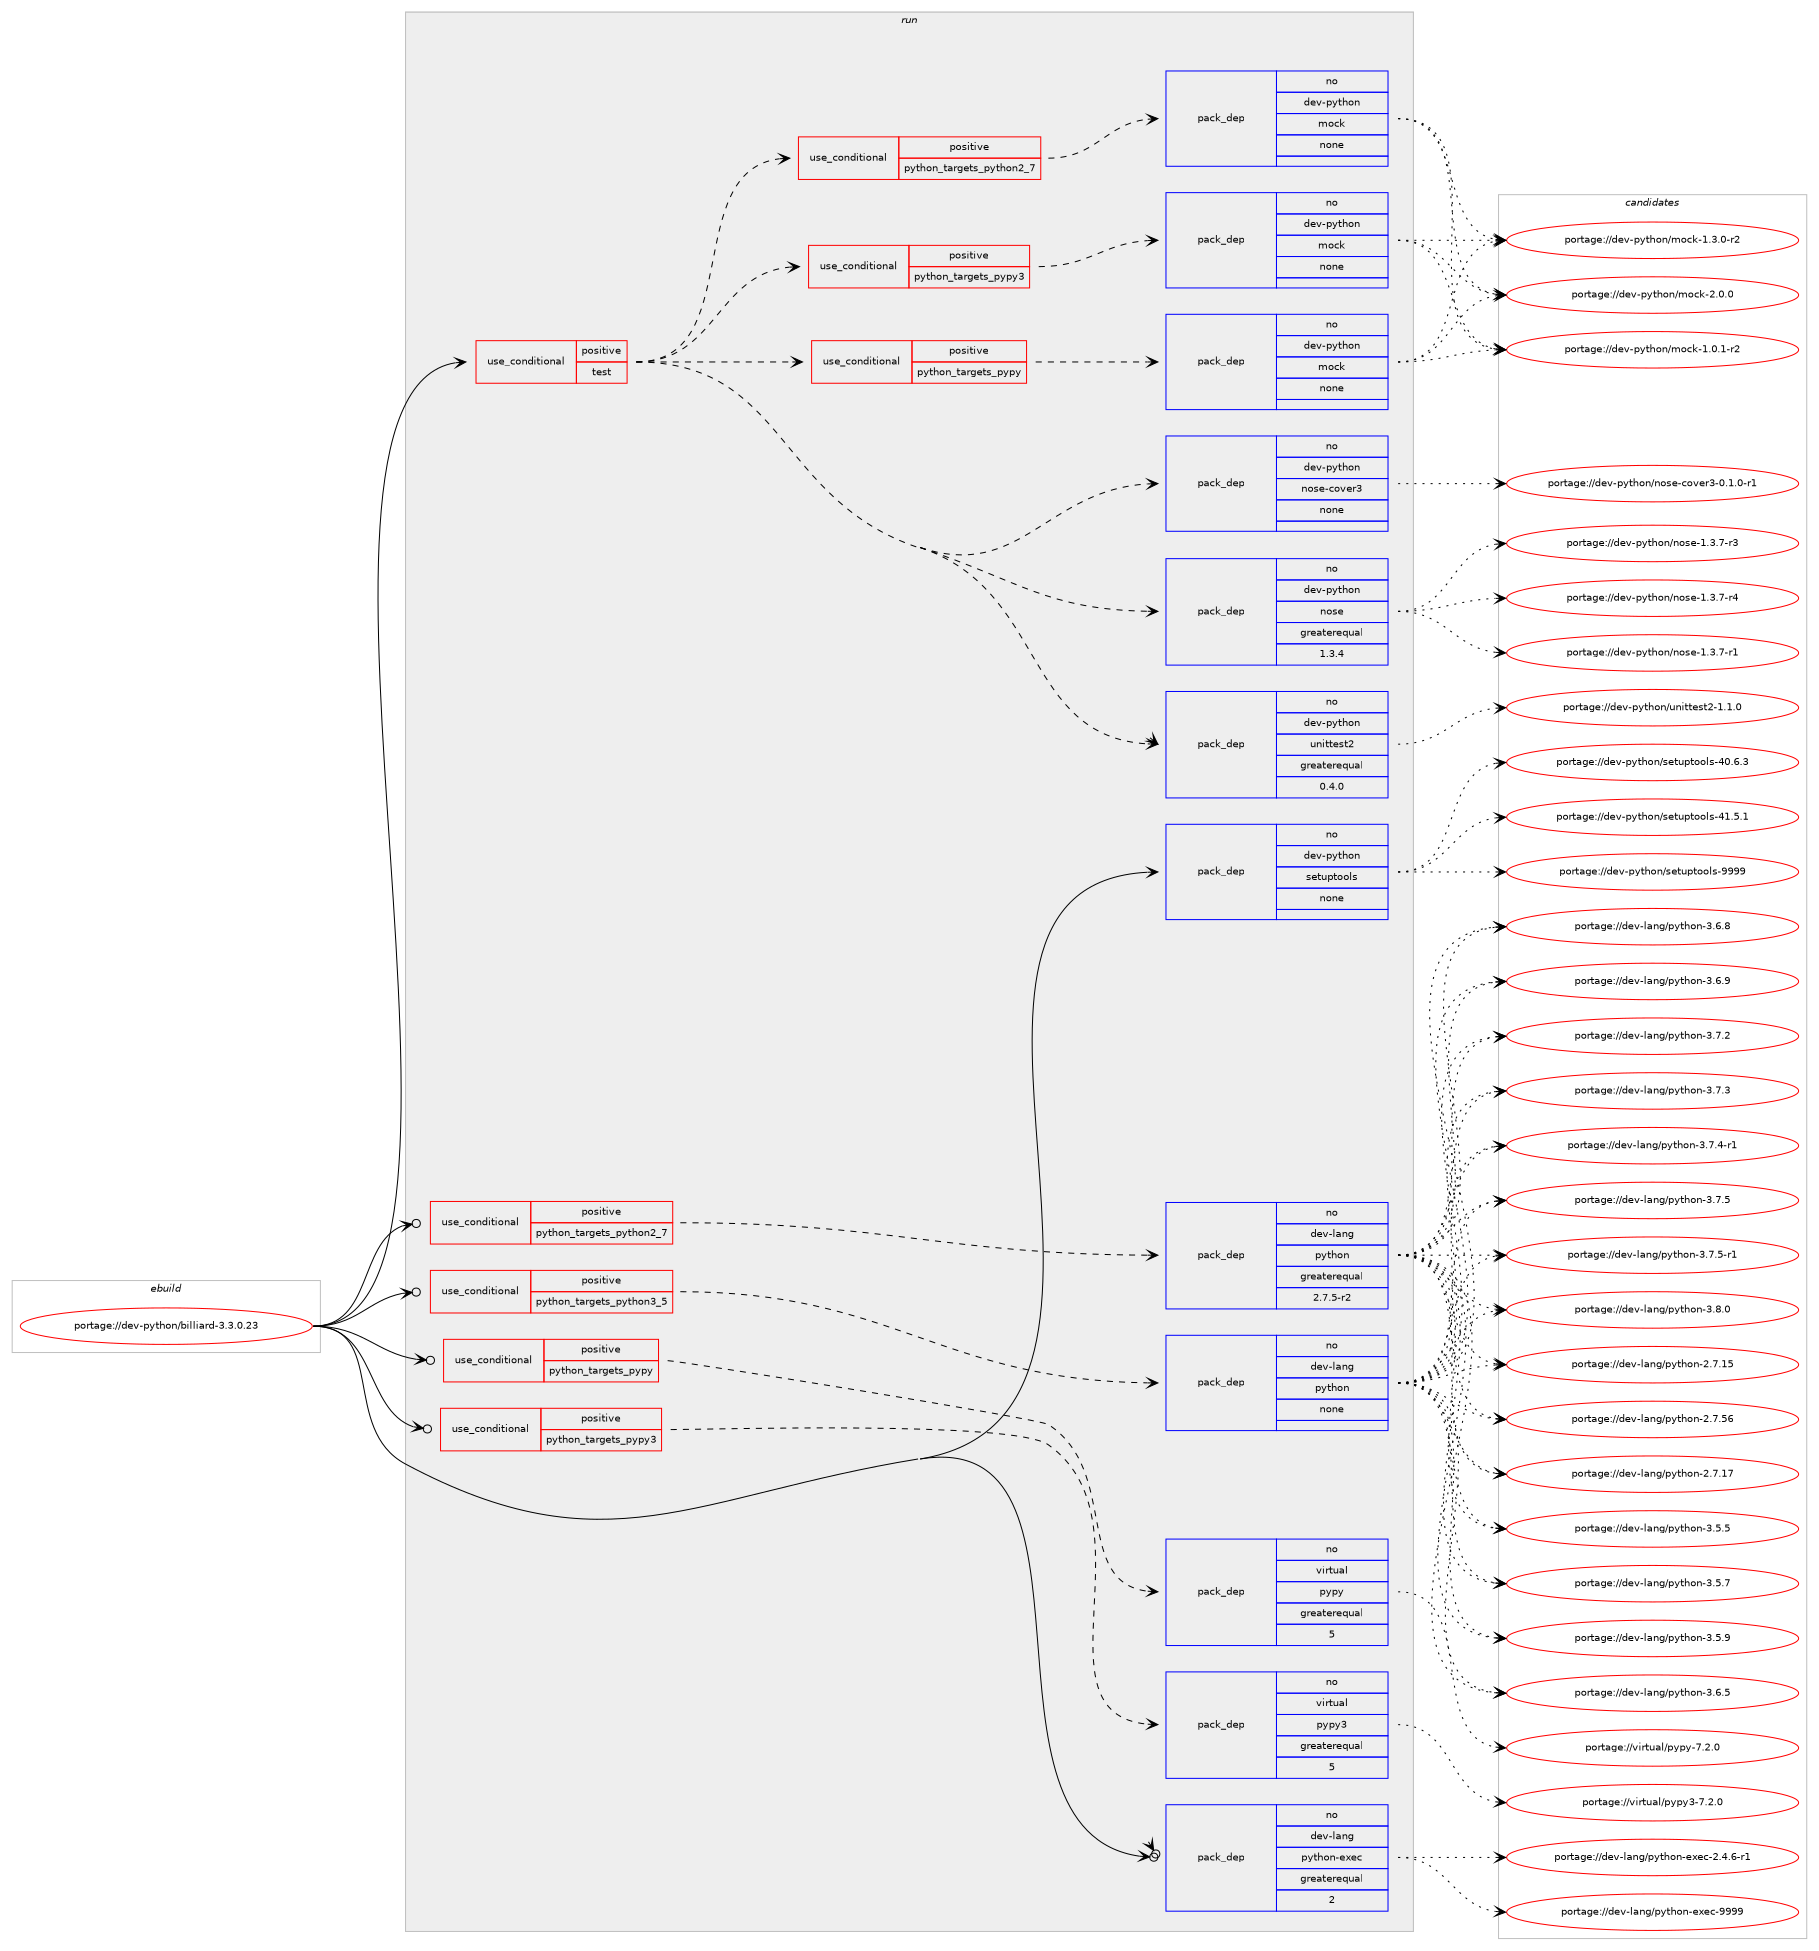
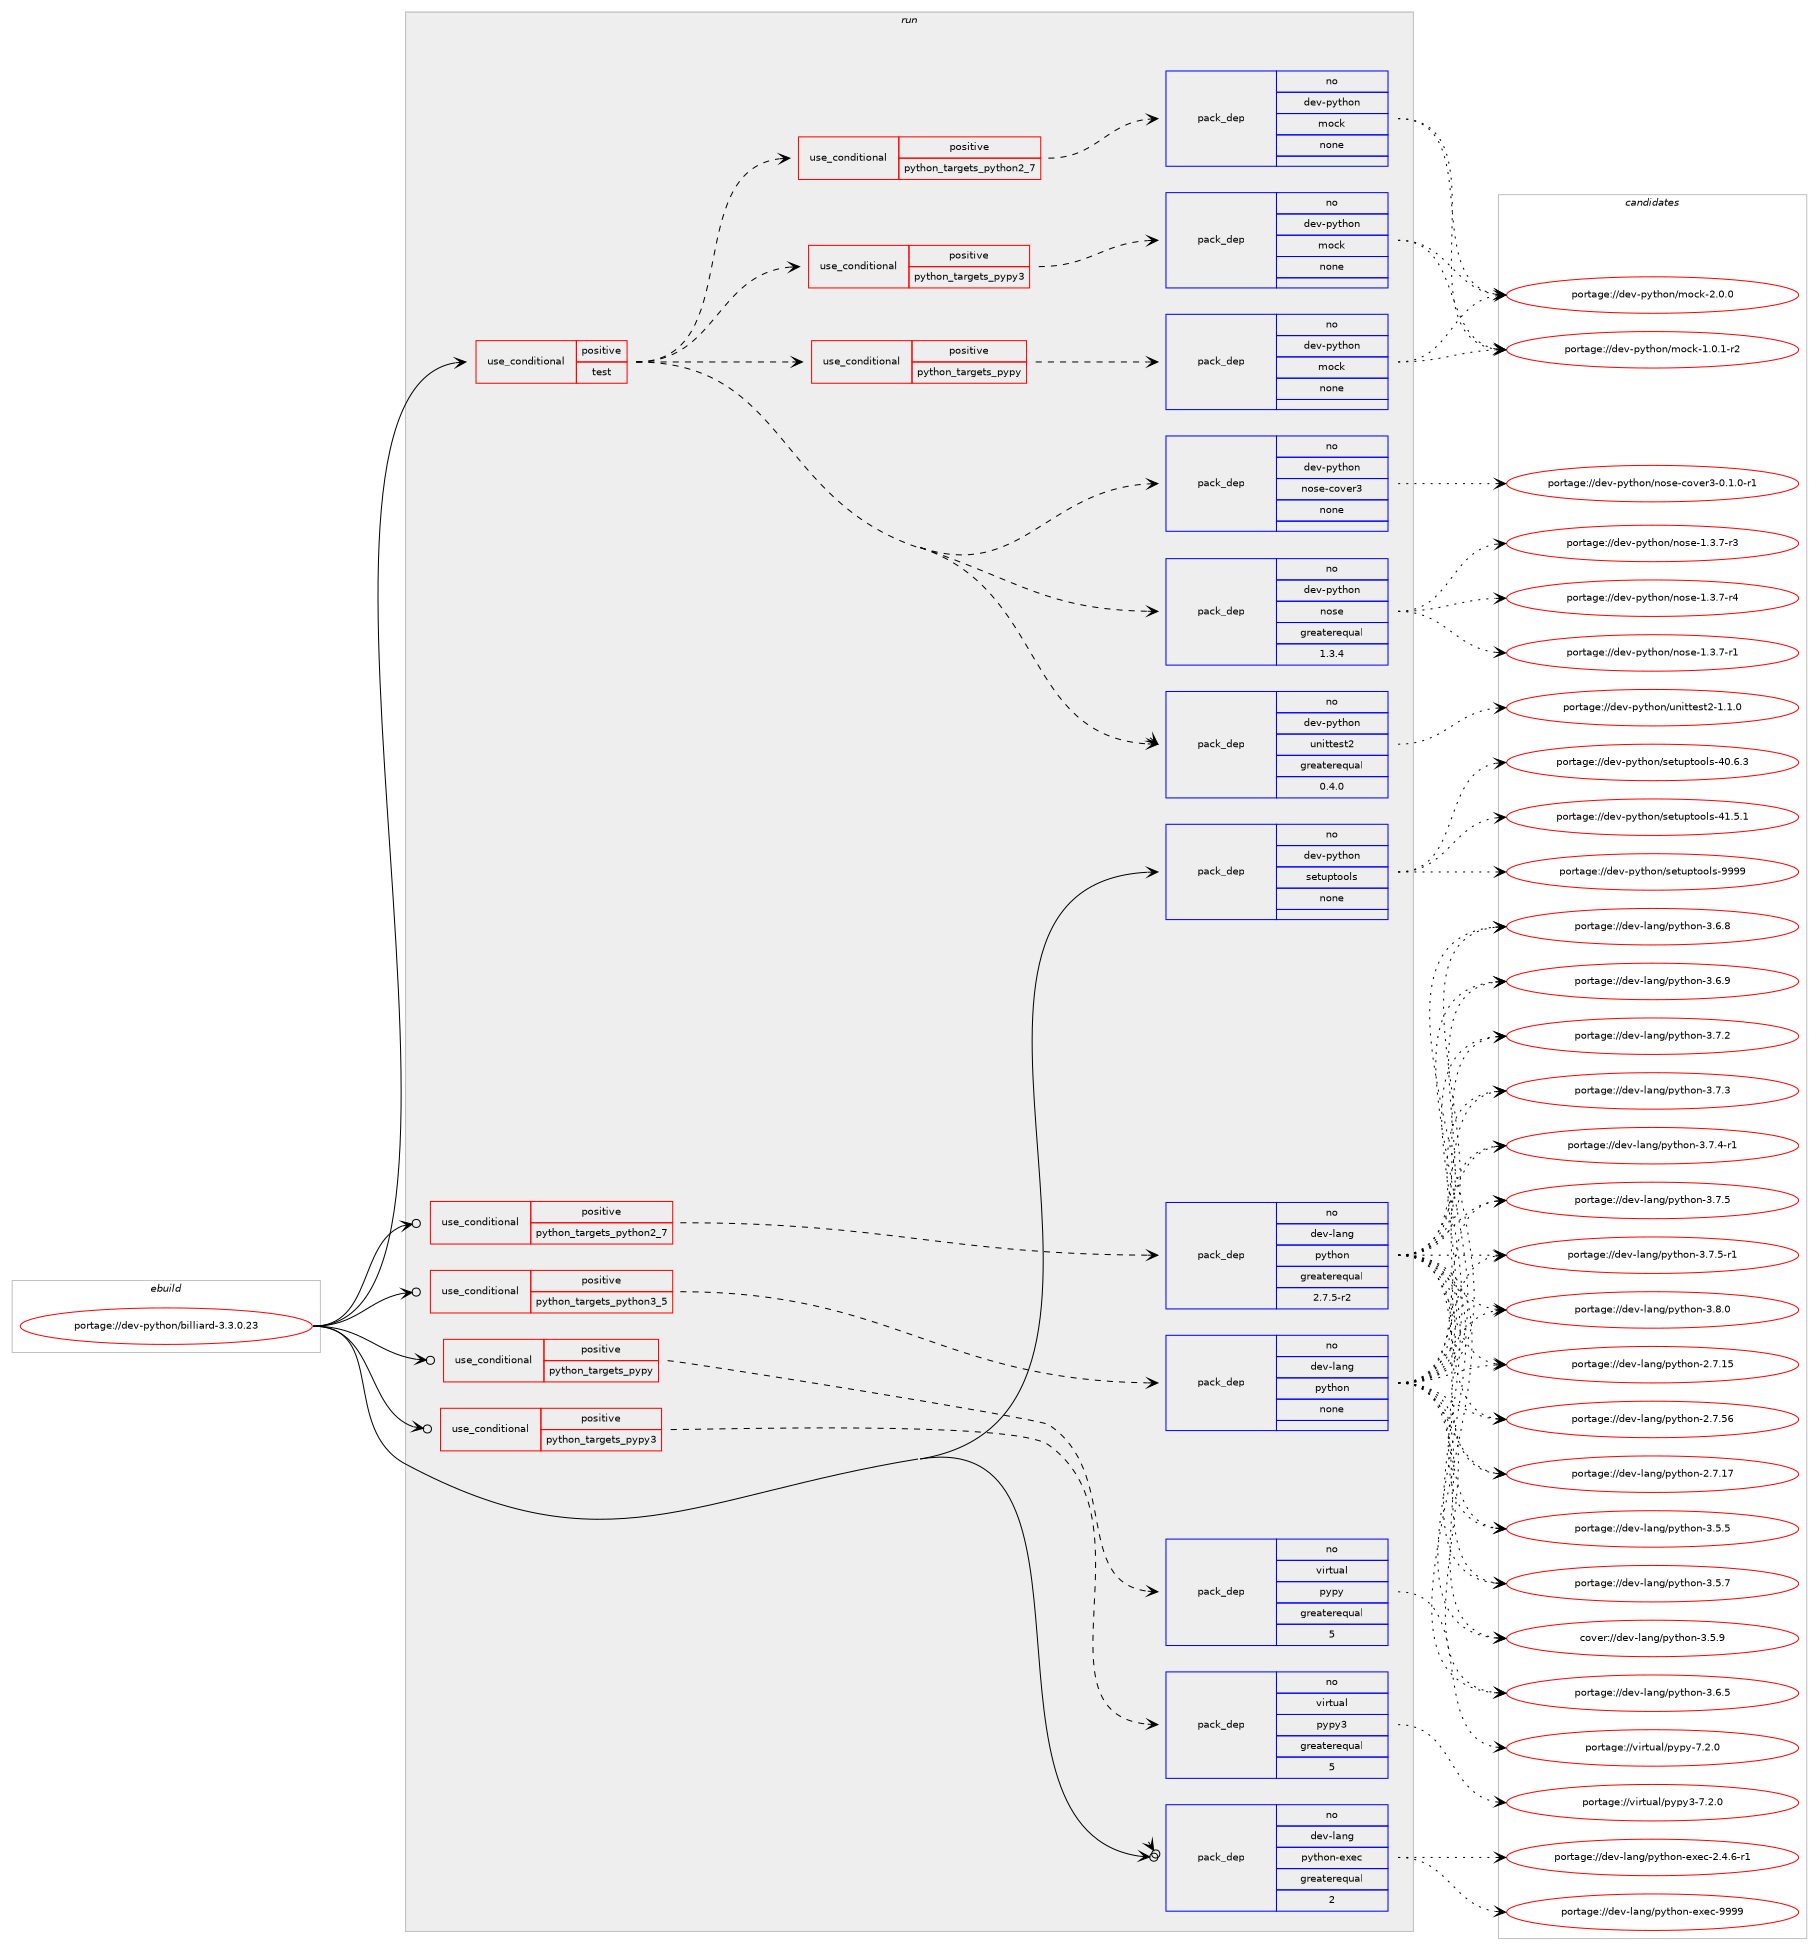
(1653, 240) -> none
(1653, 1638) -> (1653, 1638)
